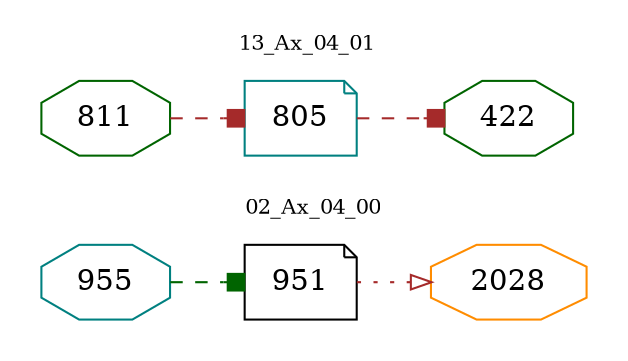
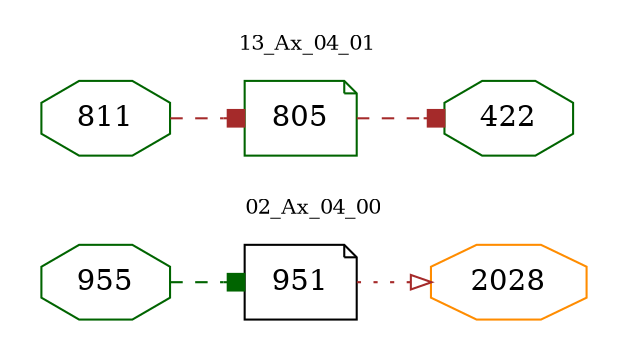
(301, 118) -> (301, 118)
(106, 282) -> (106, 282)
